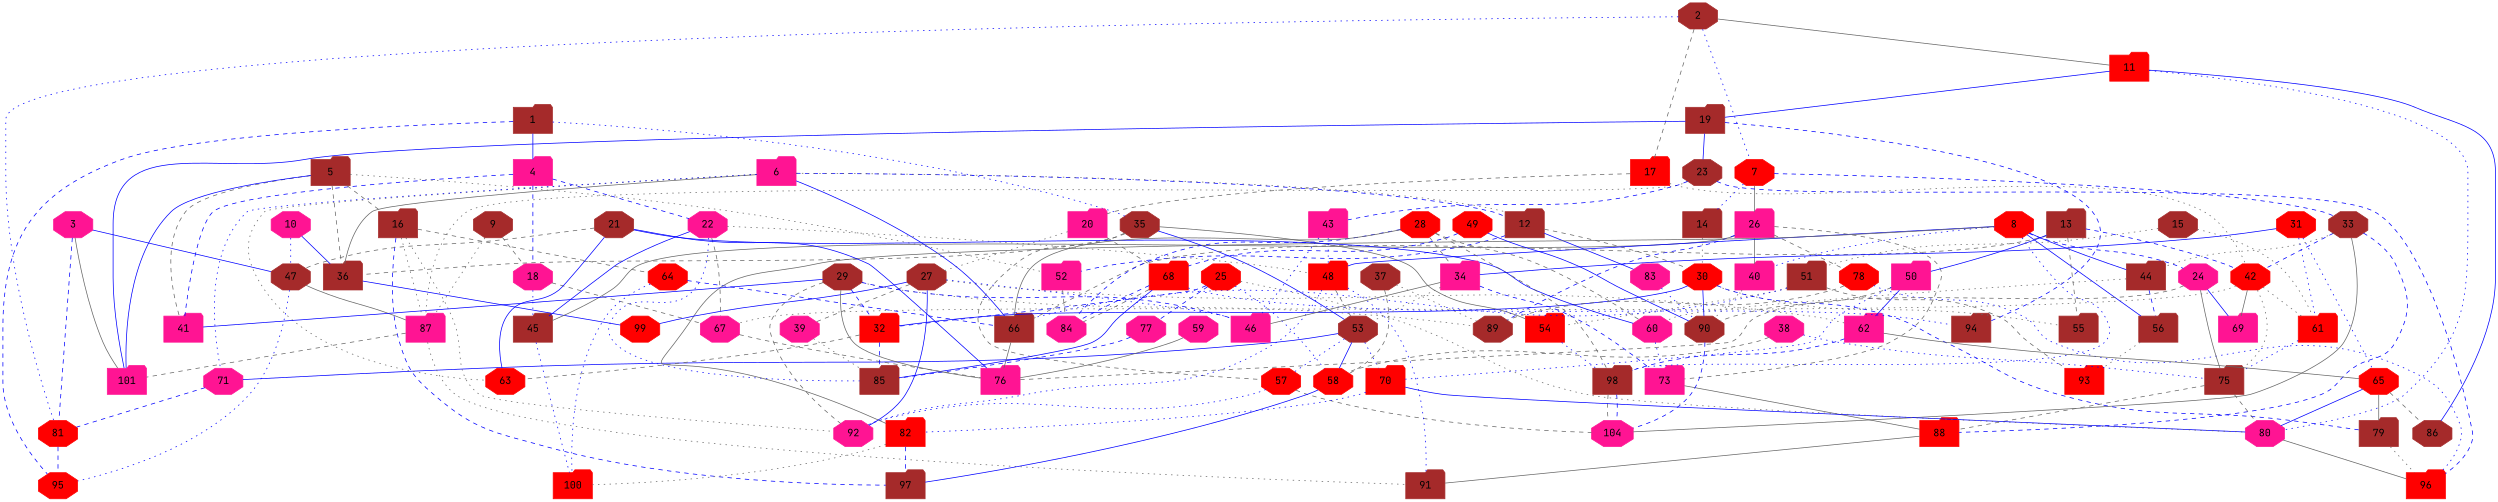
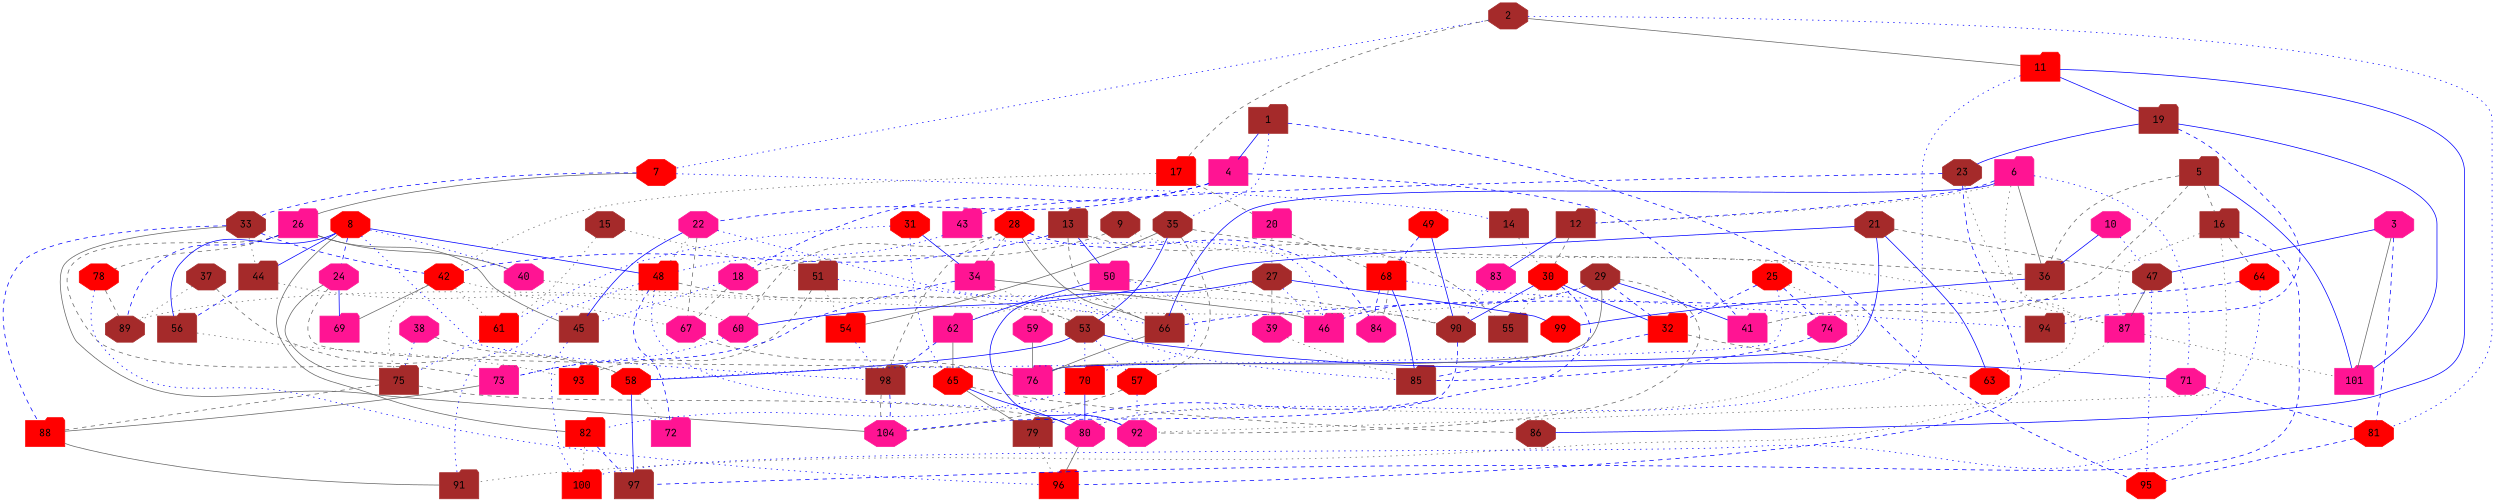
(1061, 277) -> none
(1755, 277) -> (524, 277)
(1146, 329) -> (1827, 329)
(283, 354) -> (2239, 355)
none -> (671, 434)
